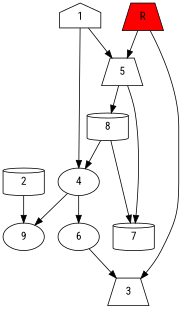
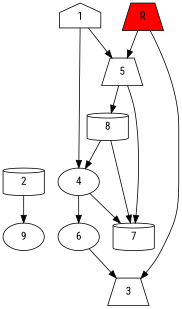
(54, 207) -> (102, 206)
